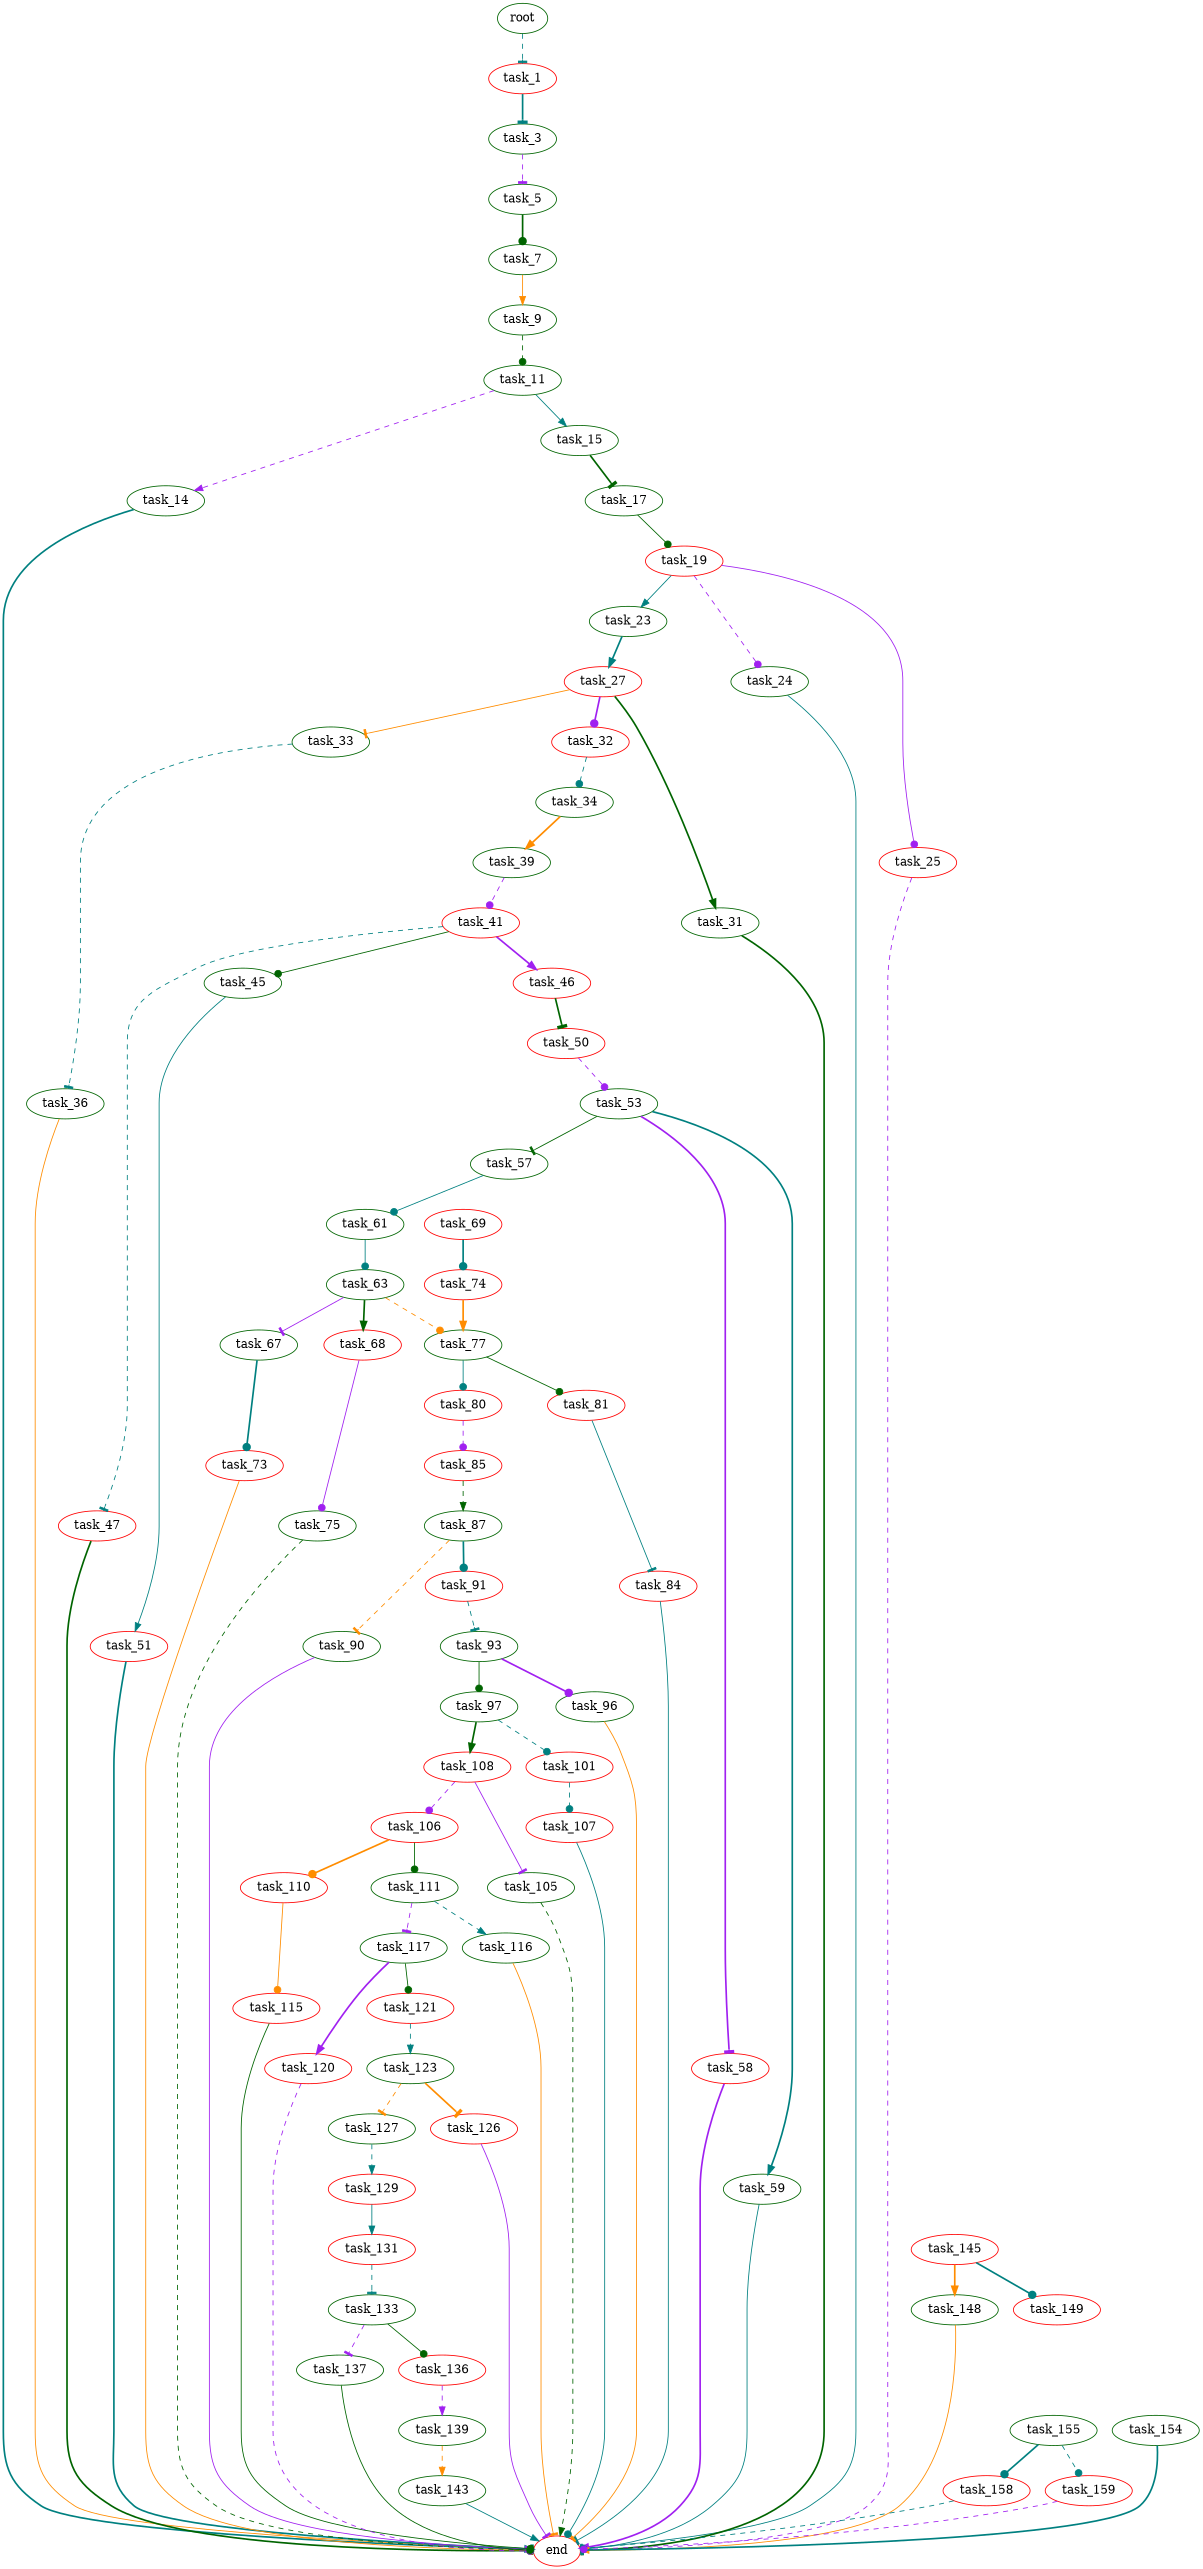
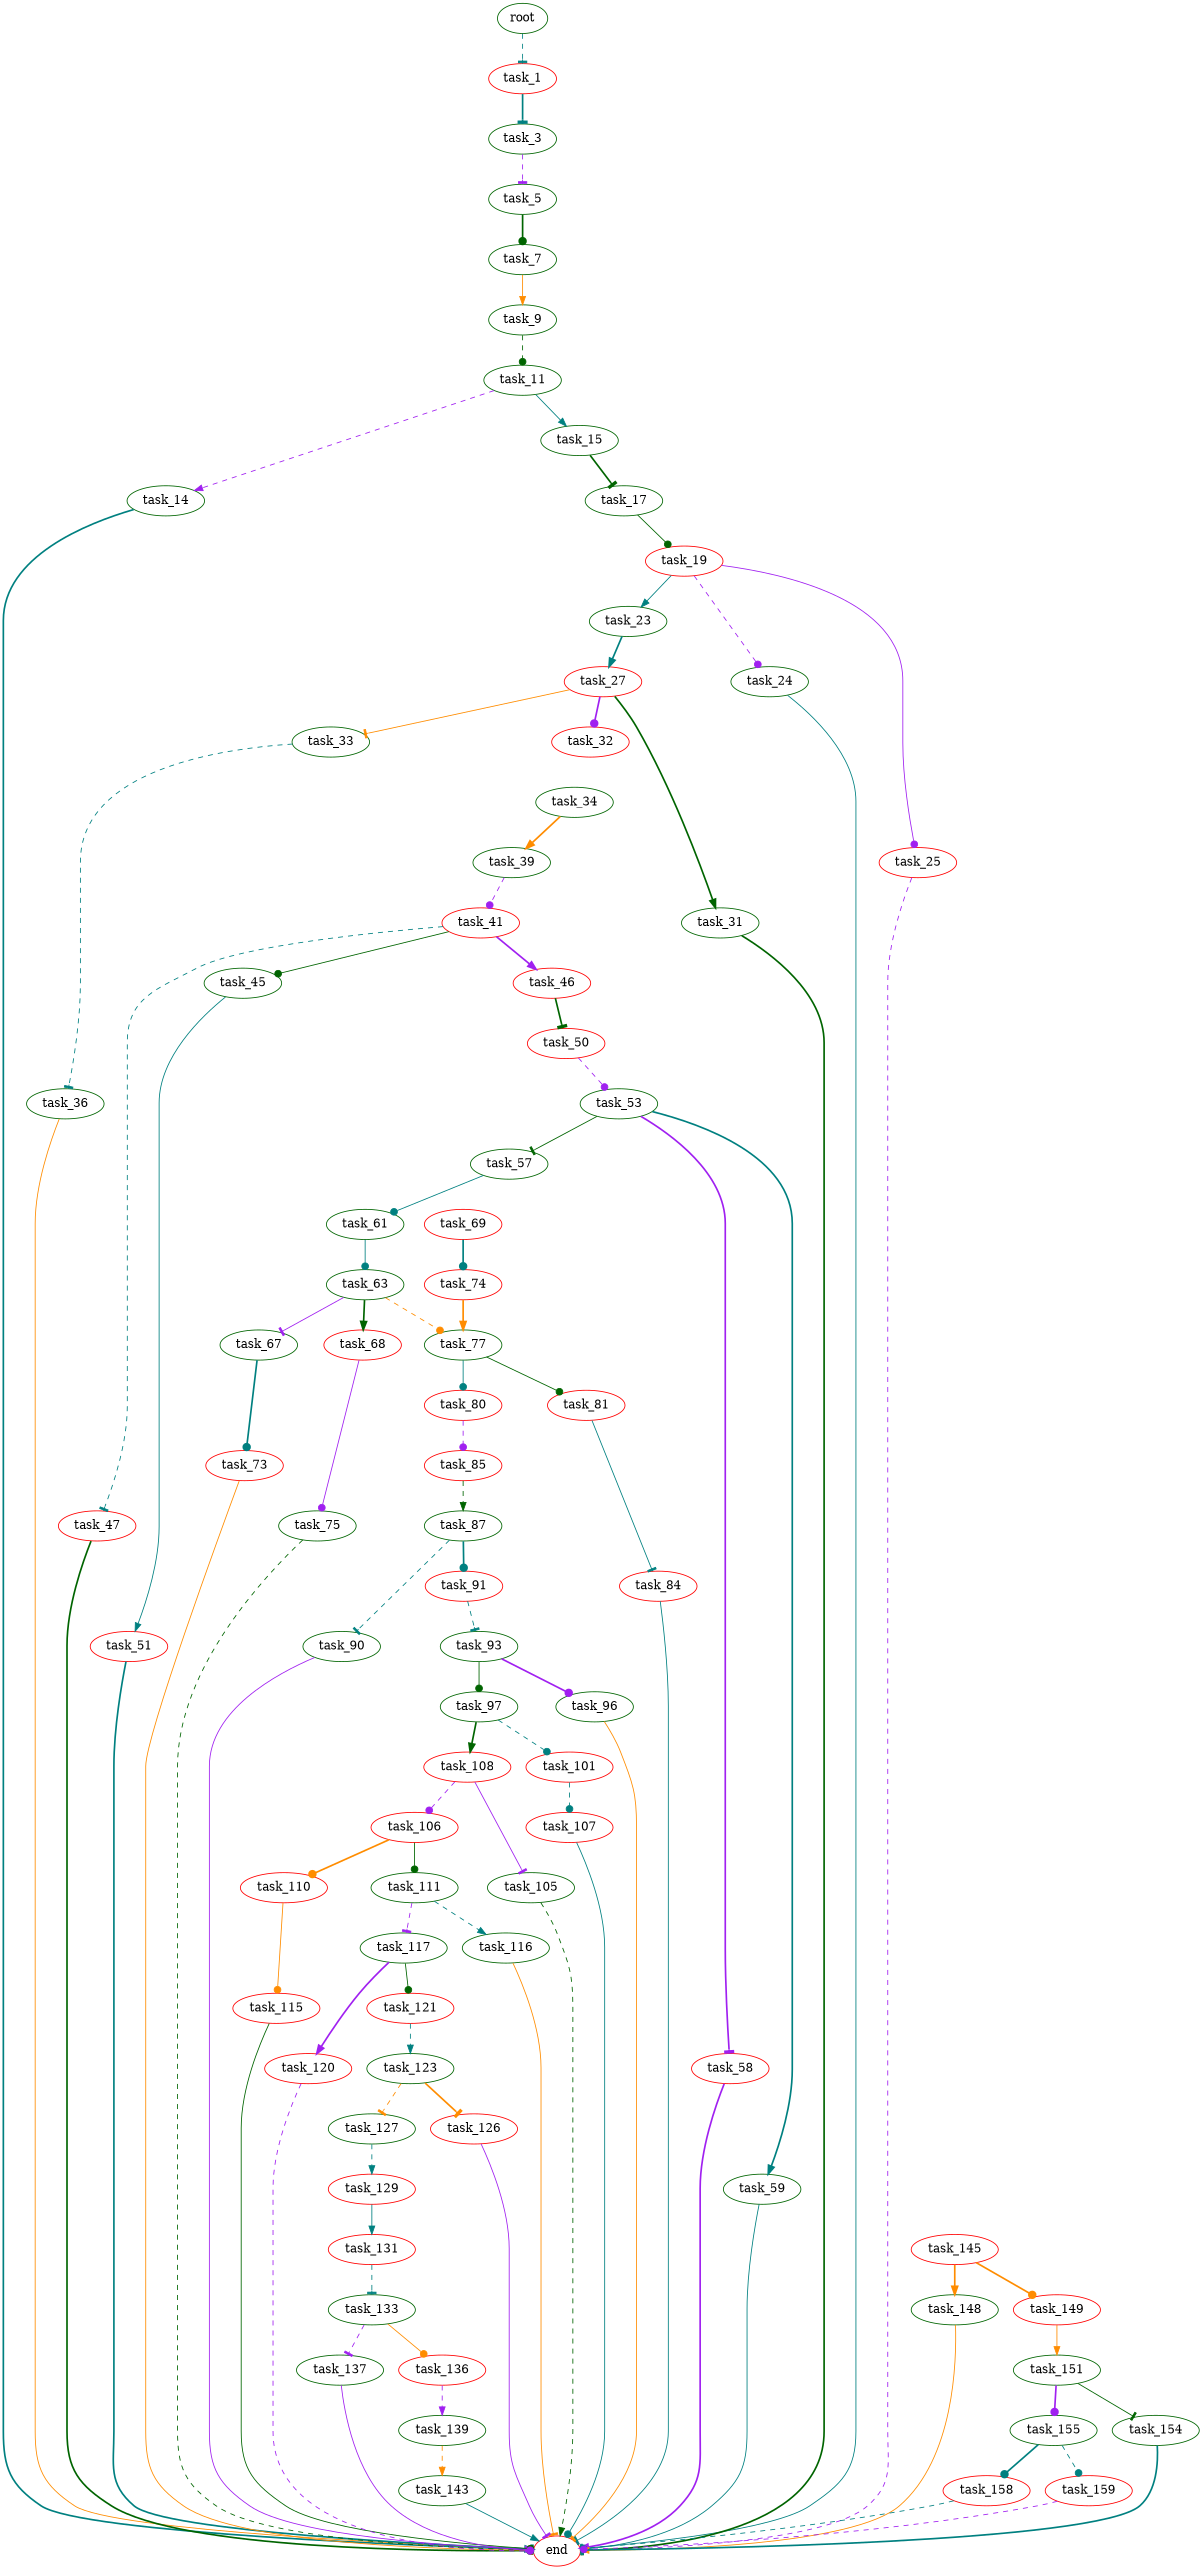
(583, 769) -> none
(404, 1585) -> (404, 1585)
(1003, 2278) -> (1003, 2278)
(404, 2338) -> (404, 2338)
none -> (1057, 2370)
(396, 2510) -> (396, 2510)
